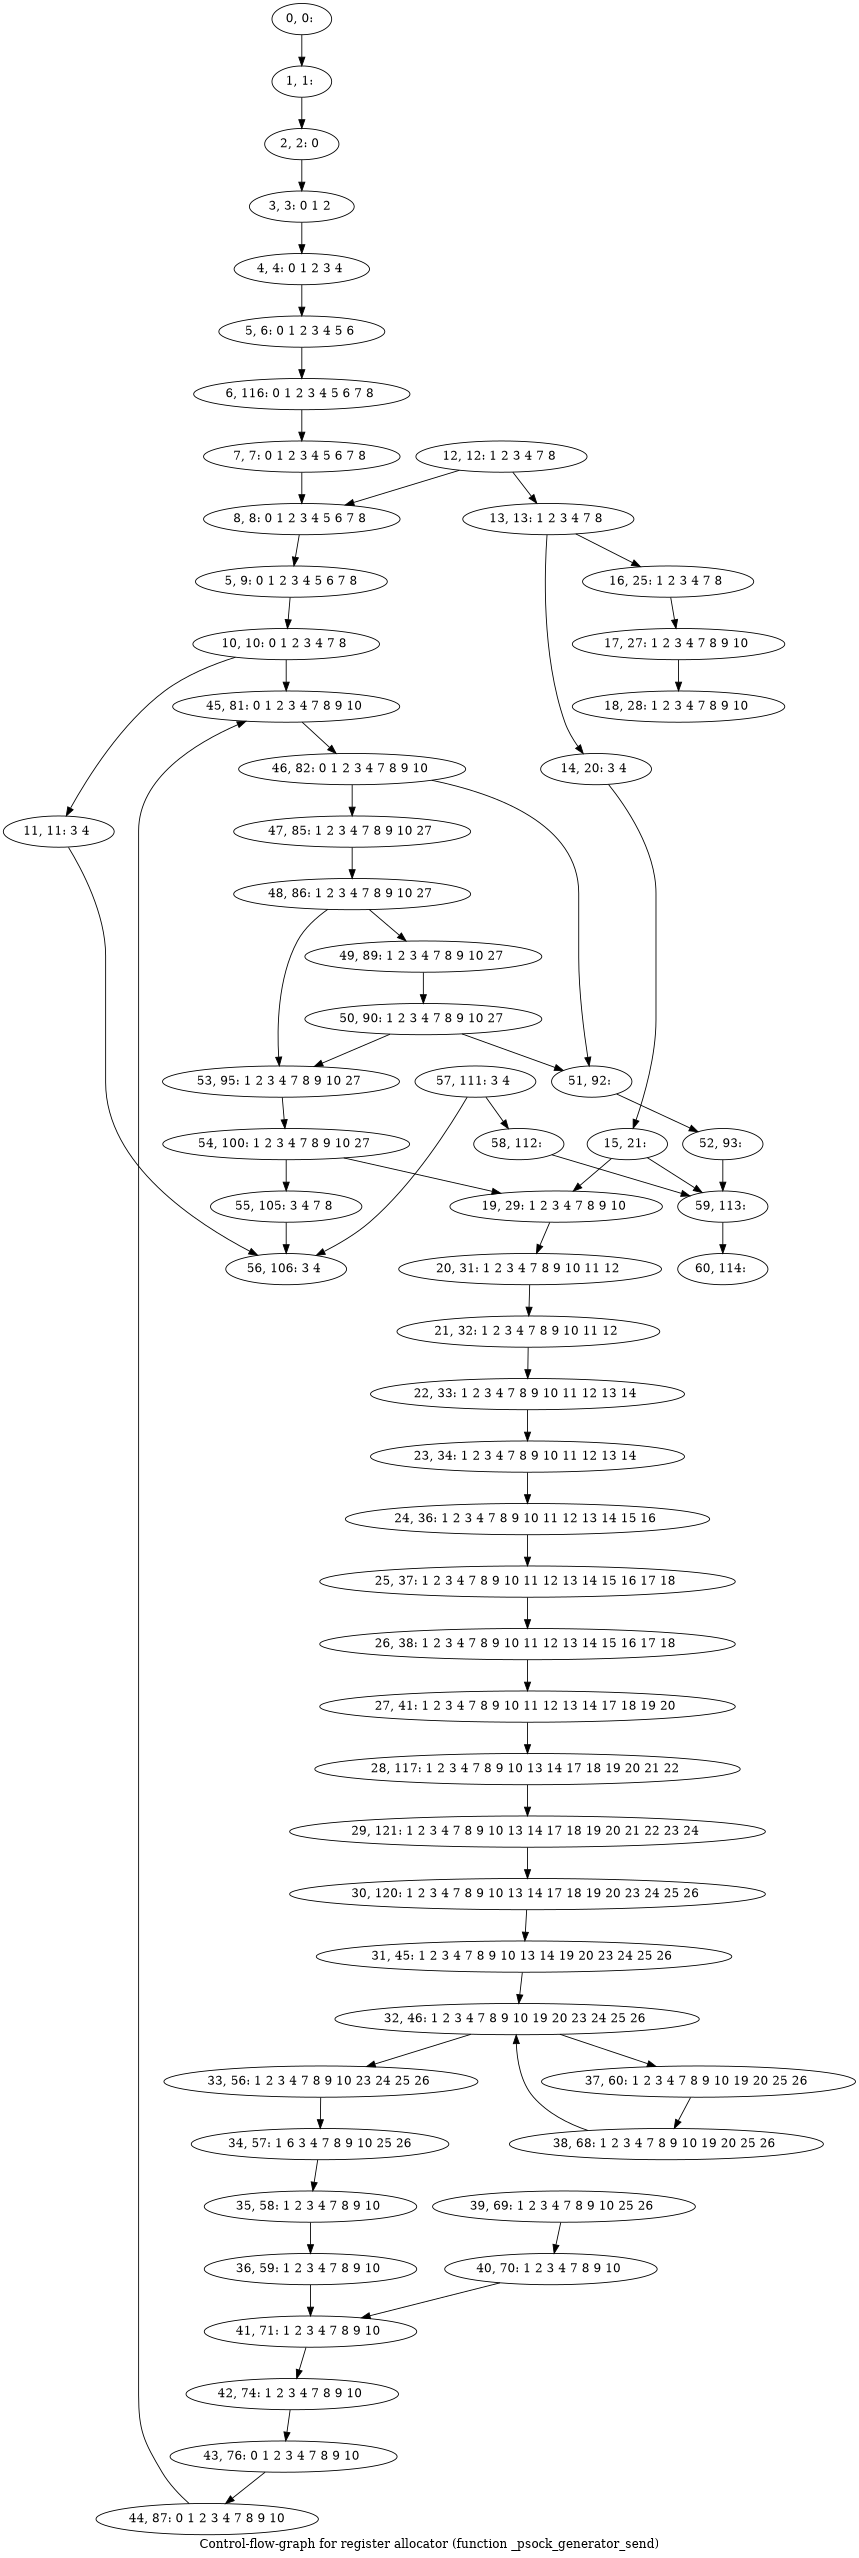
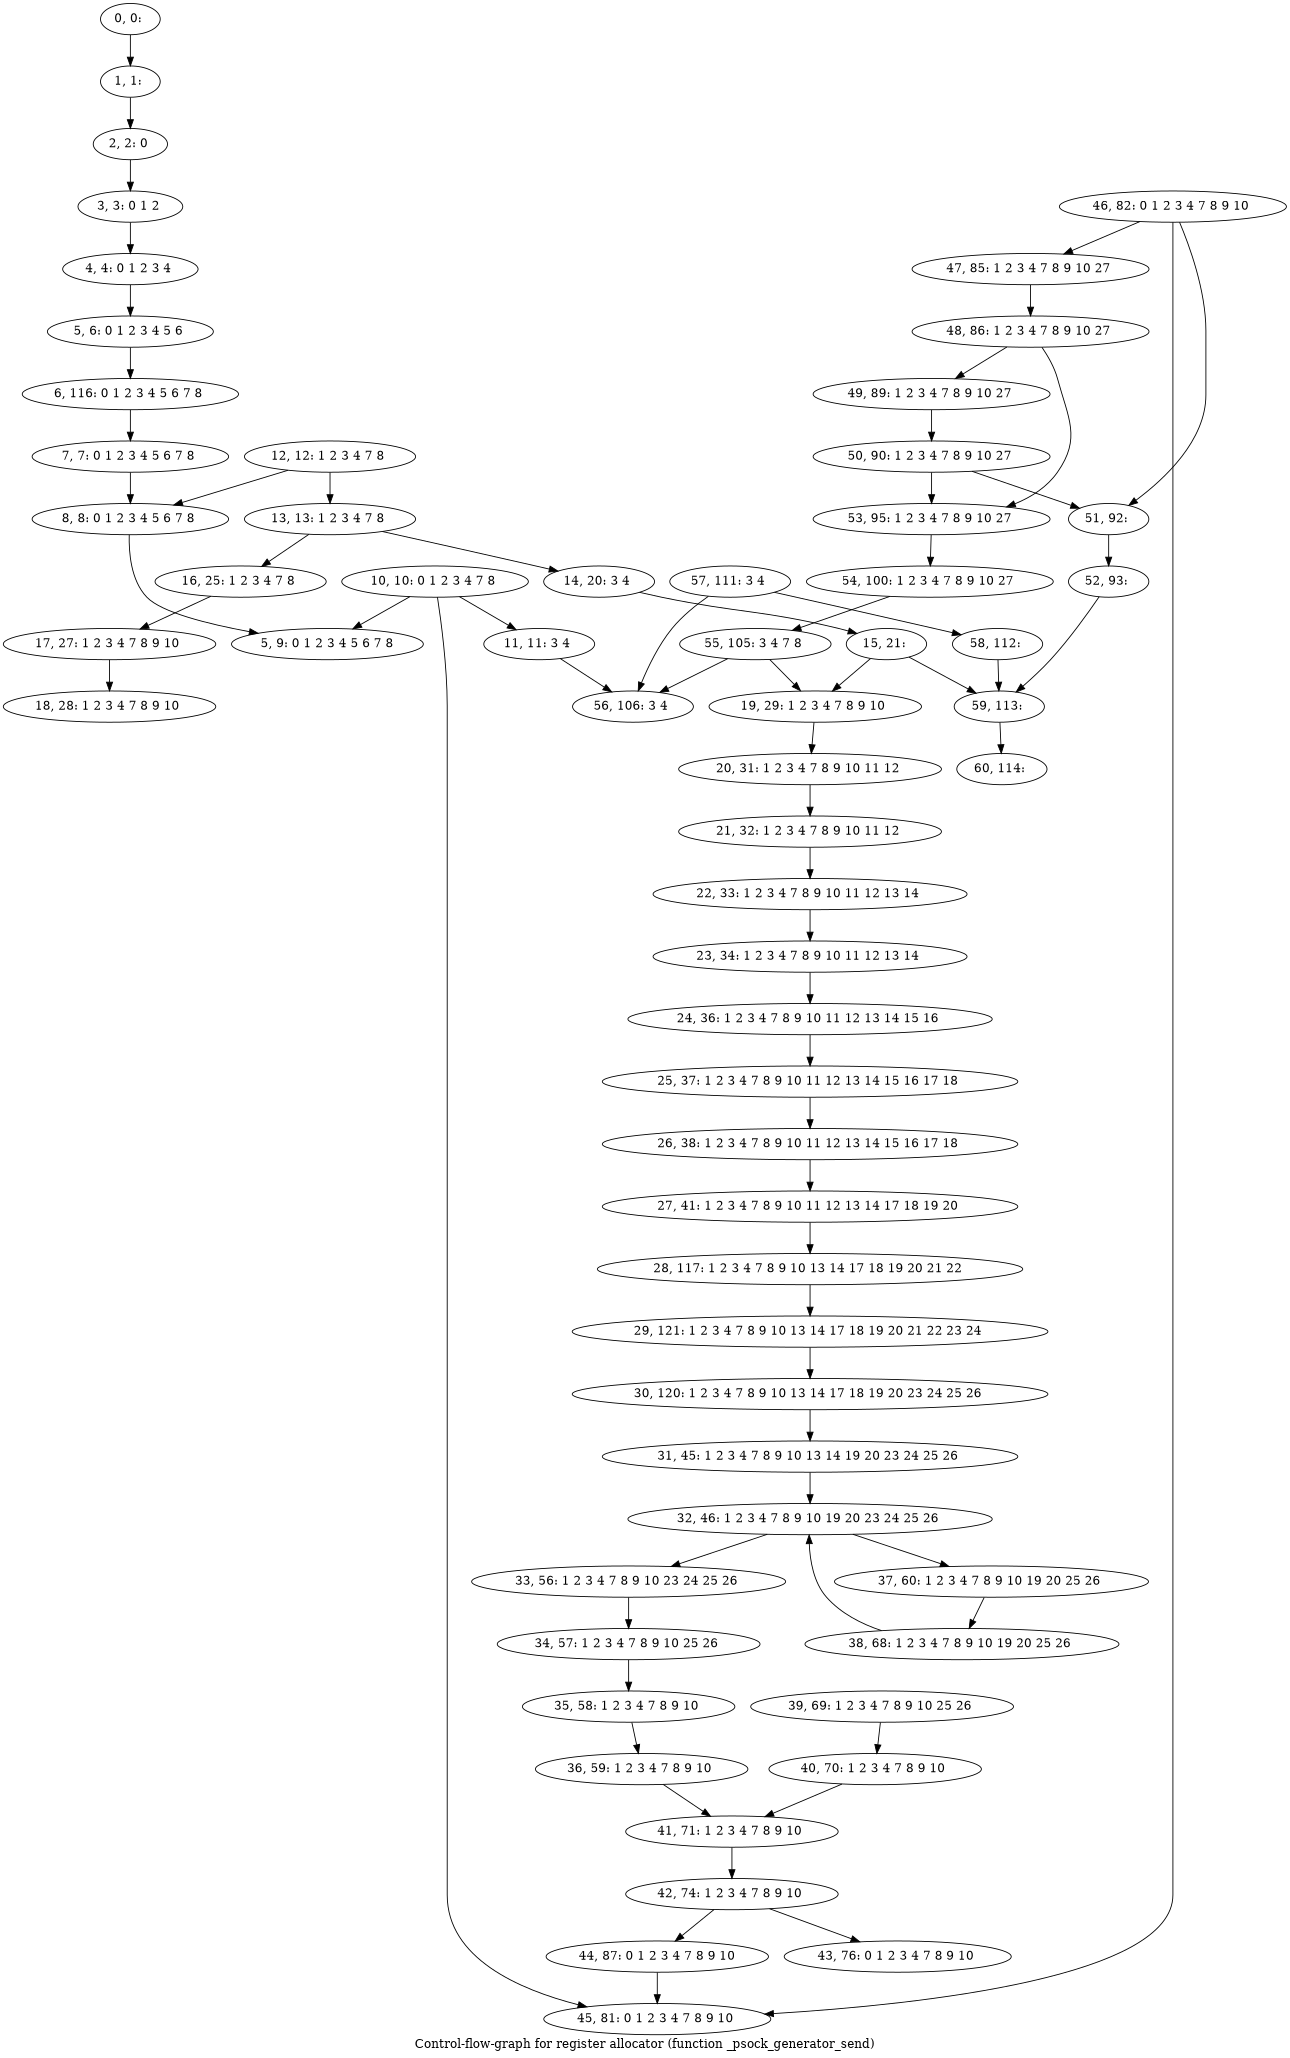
(289, 609) -> (385, 611)
(316, 735) -> (1173, 1276)
(422, 1175) -> (782, 672)
(320, 2144) -> (629, 1644)
(249, 2485) -> (698, 1923)
